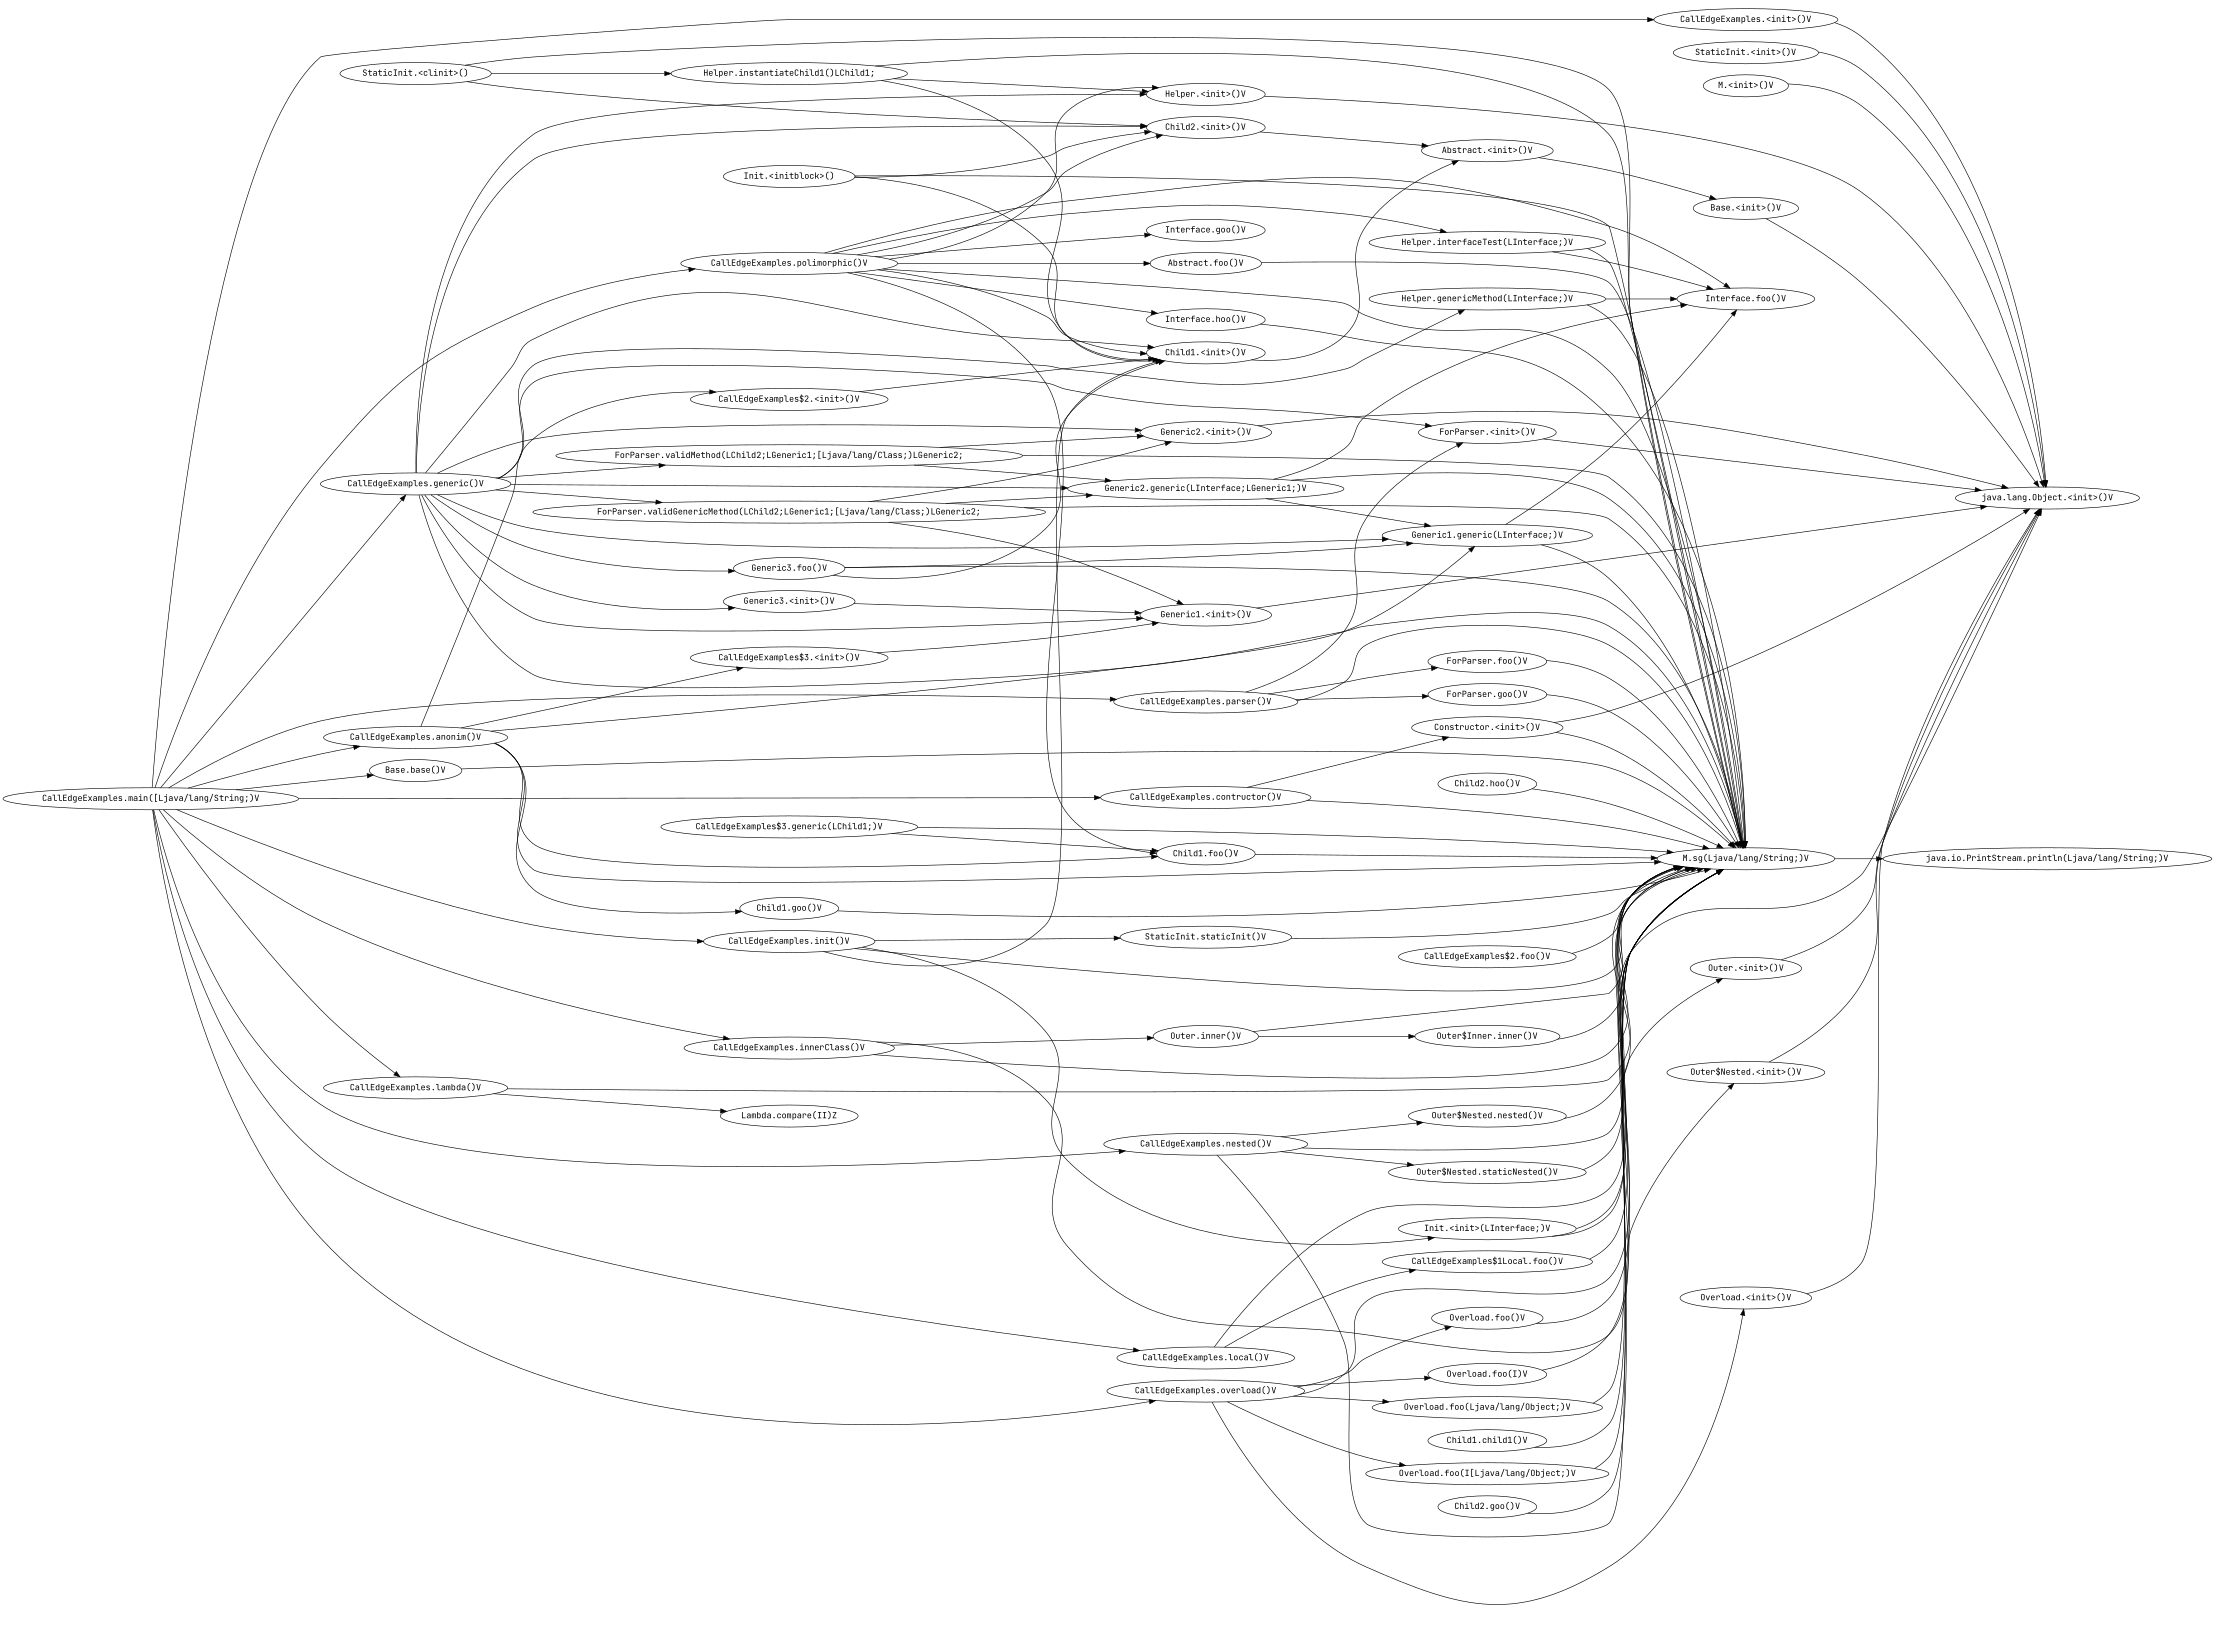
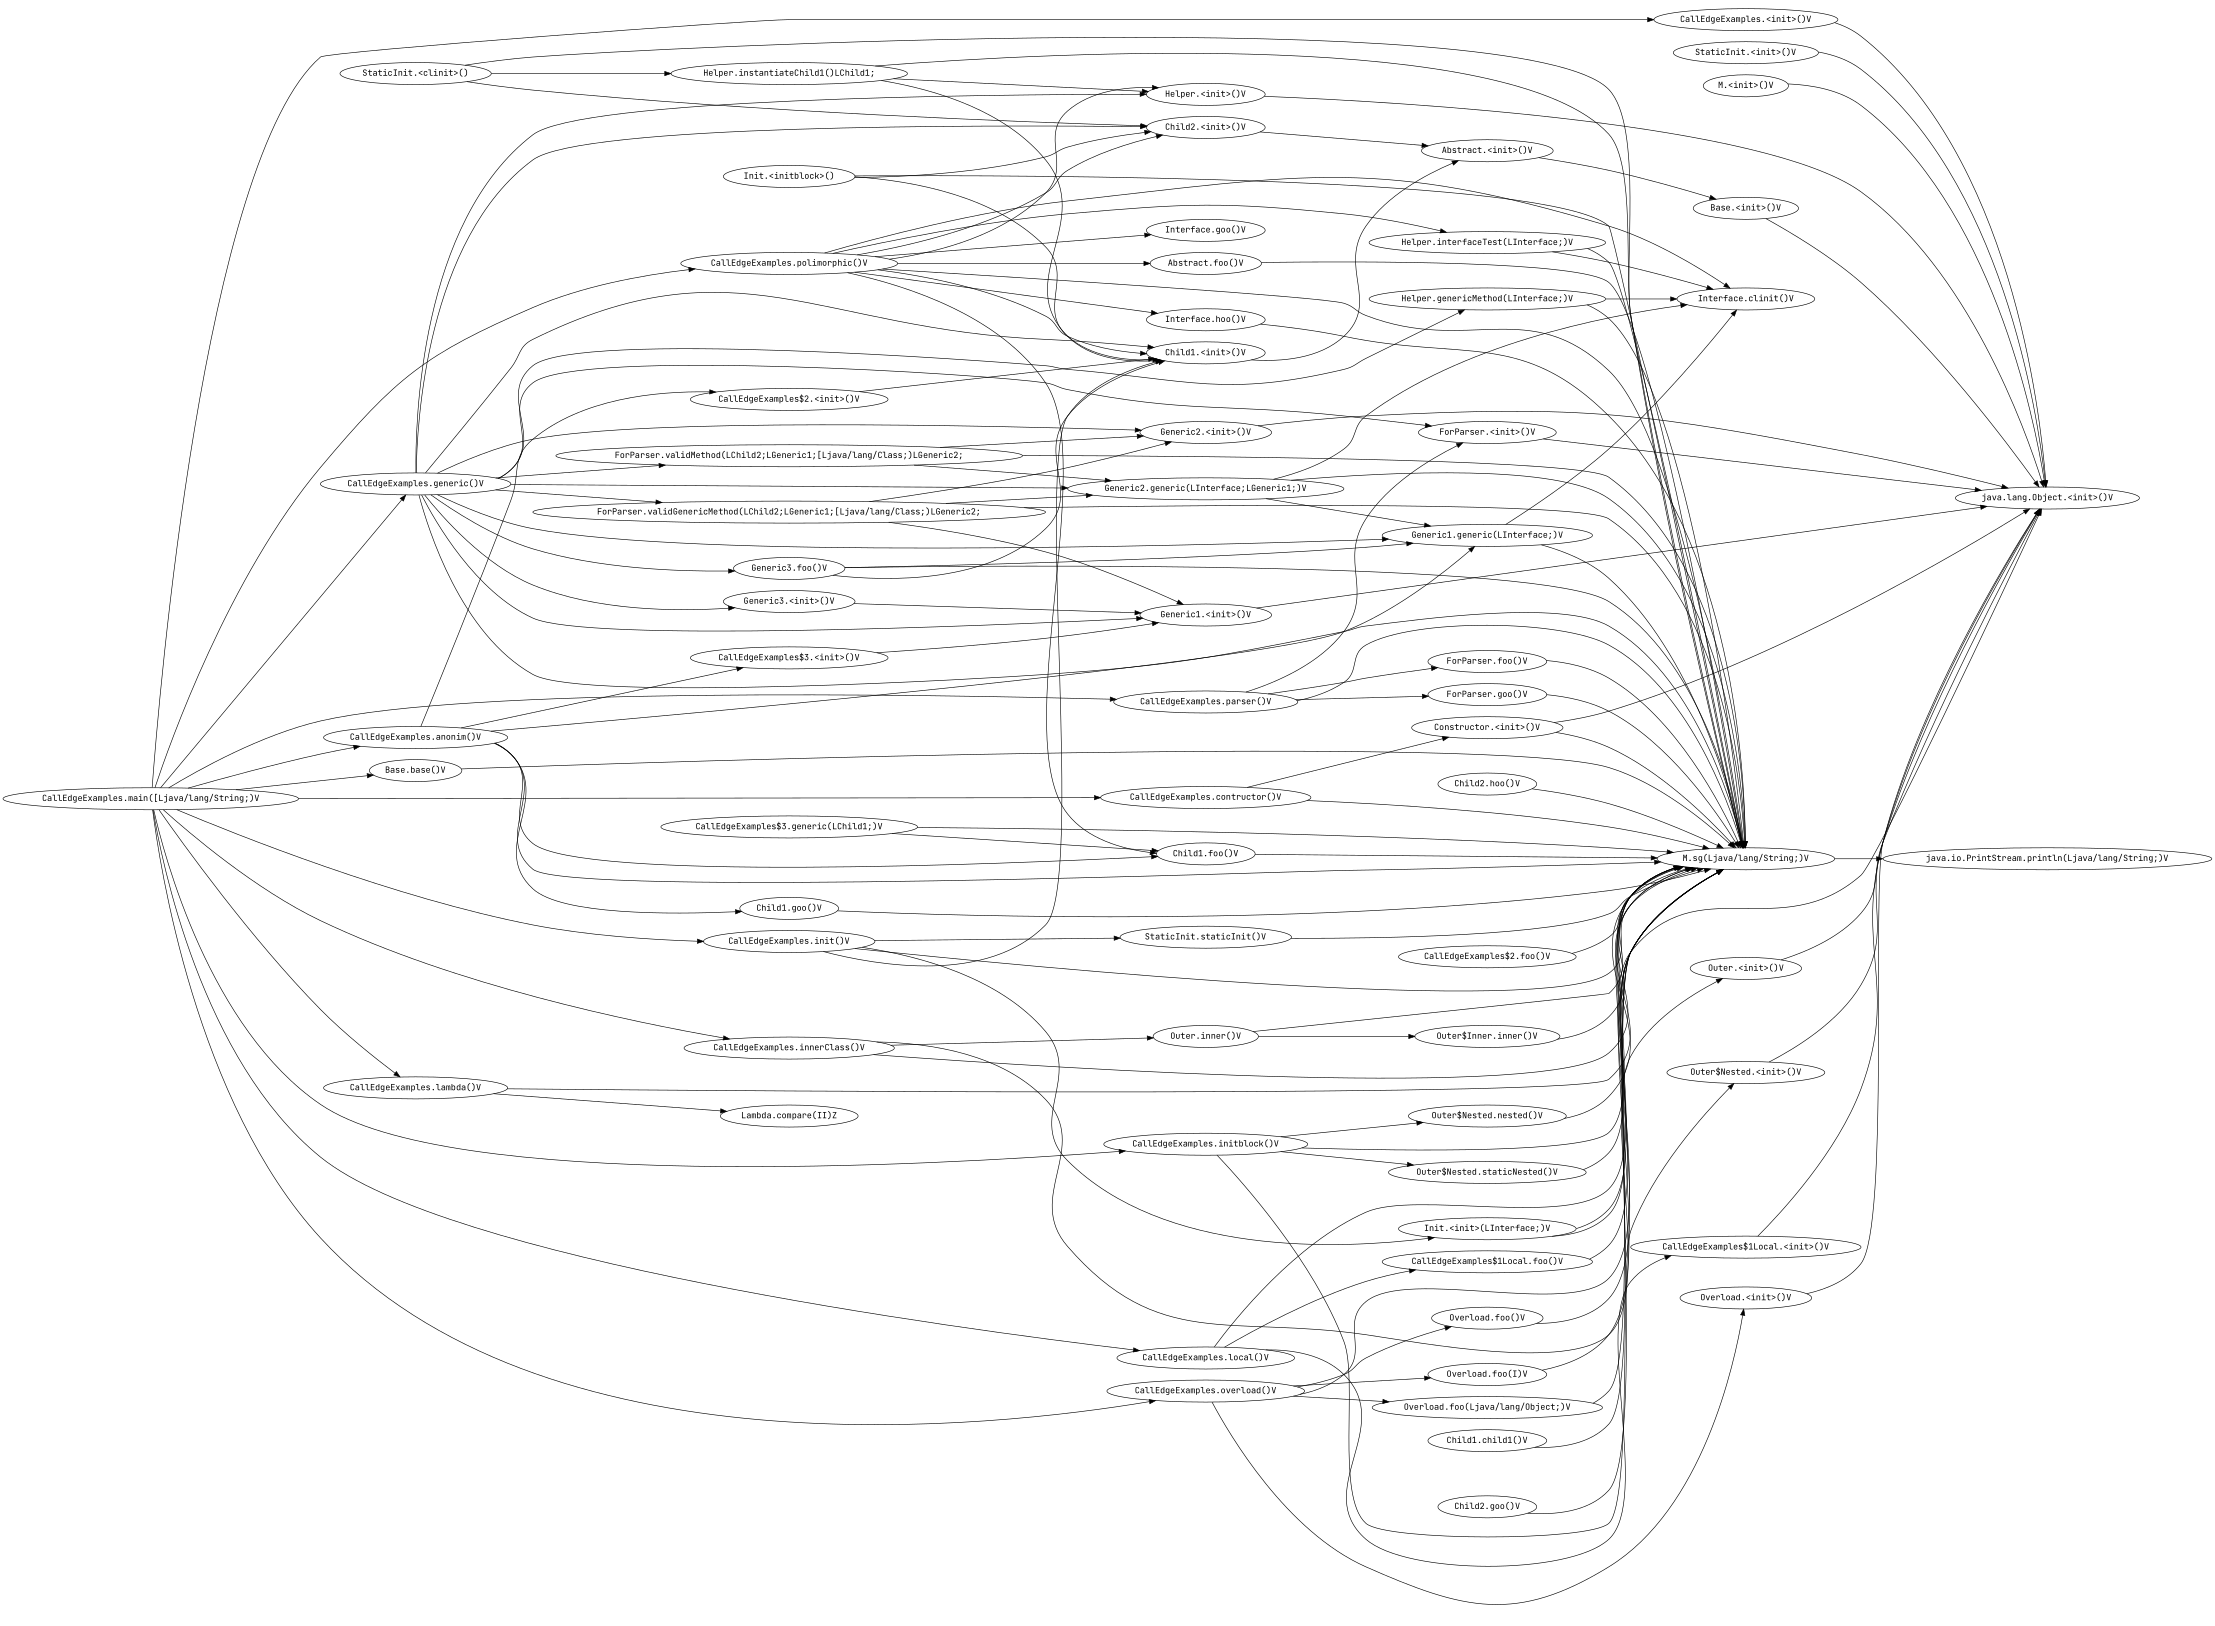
(1746, 299) -> (1746, 299)
(1206, 1144) -> (1206, 1144)
none -> (1746, 1247)
(1487, 1474) -> none
